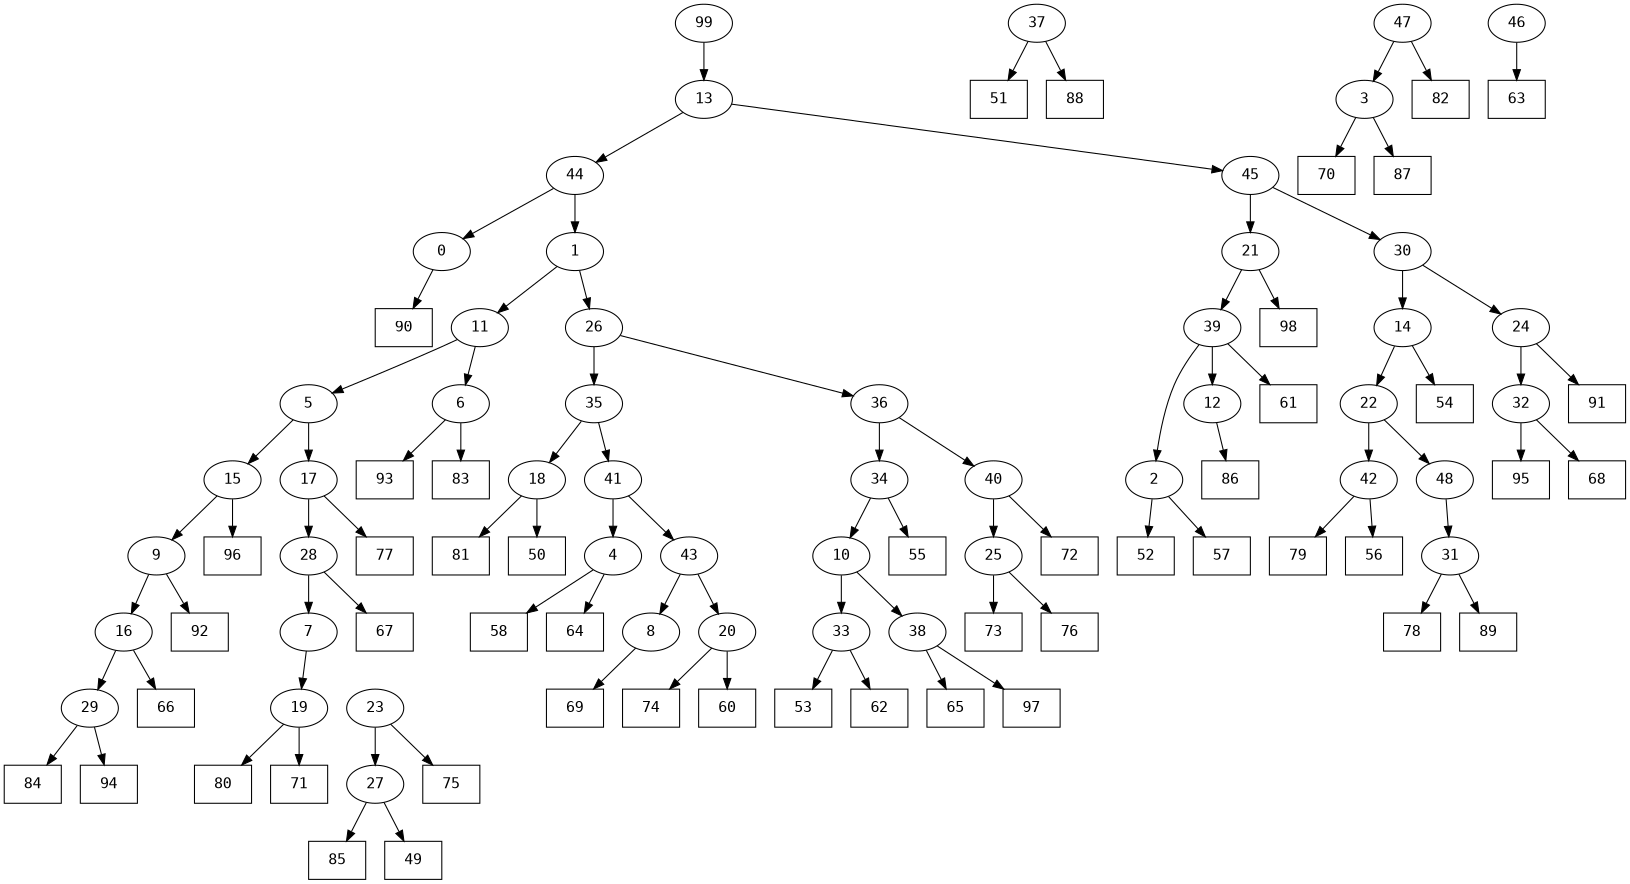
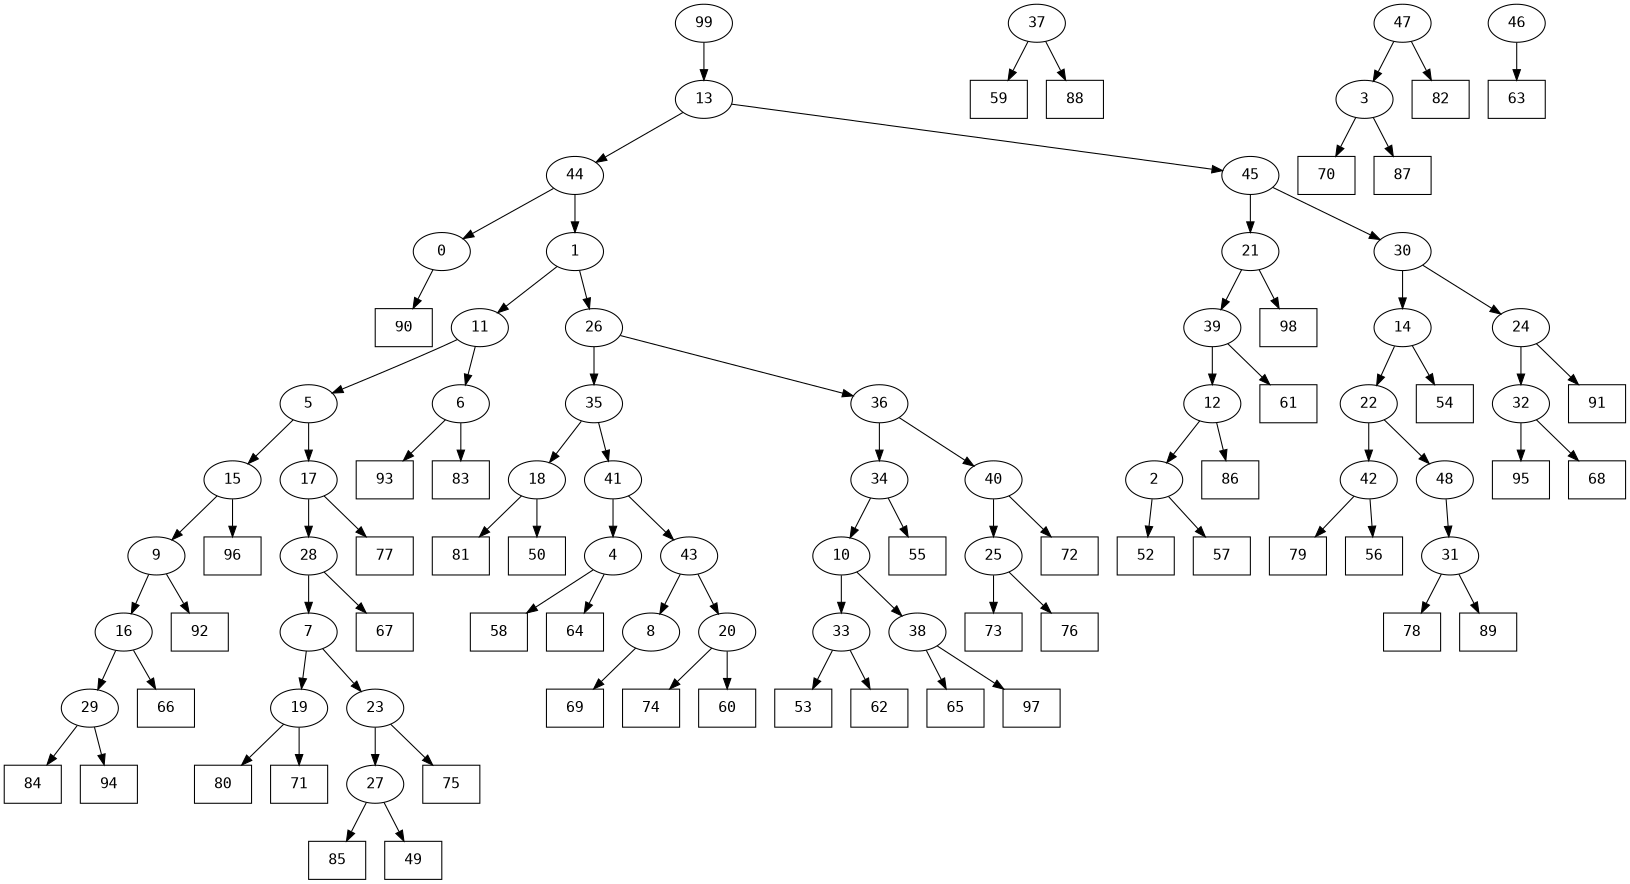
(999, 99) -> (999, 99)
(1171, 394) -> (1187, 438)
none -> (338, 666)
